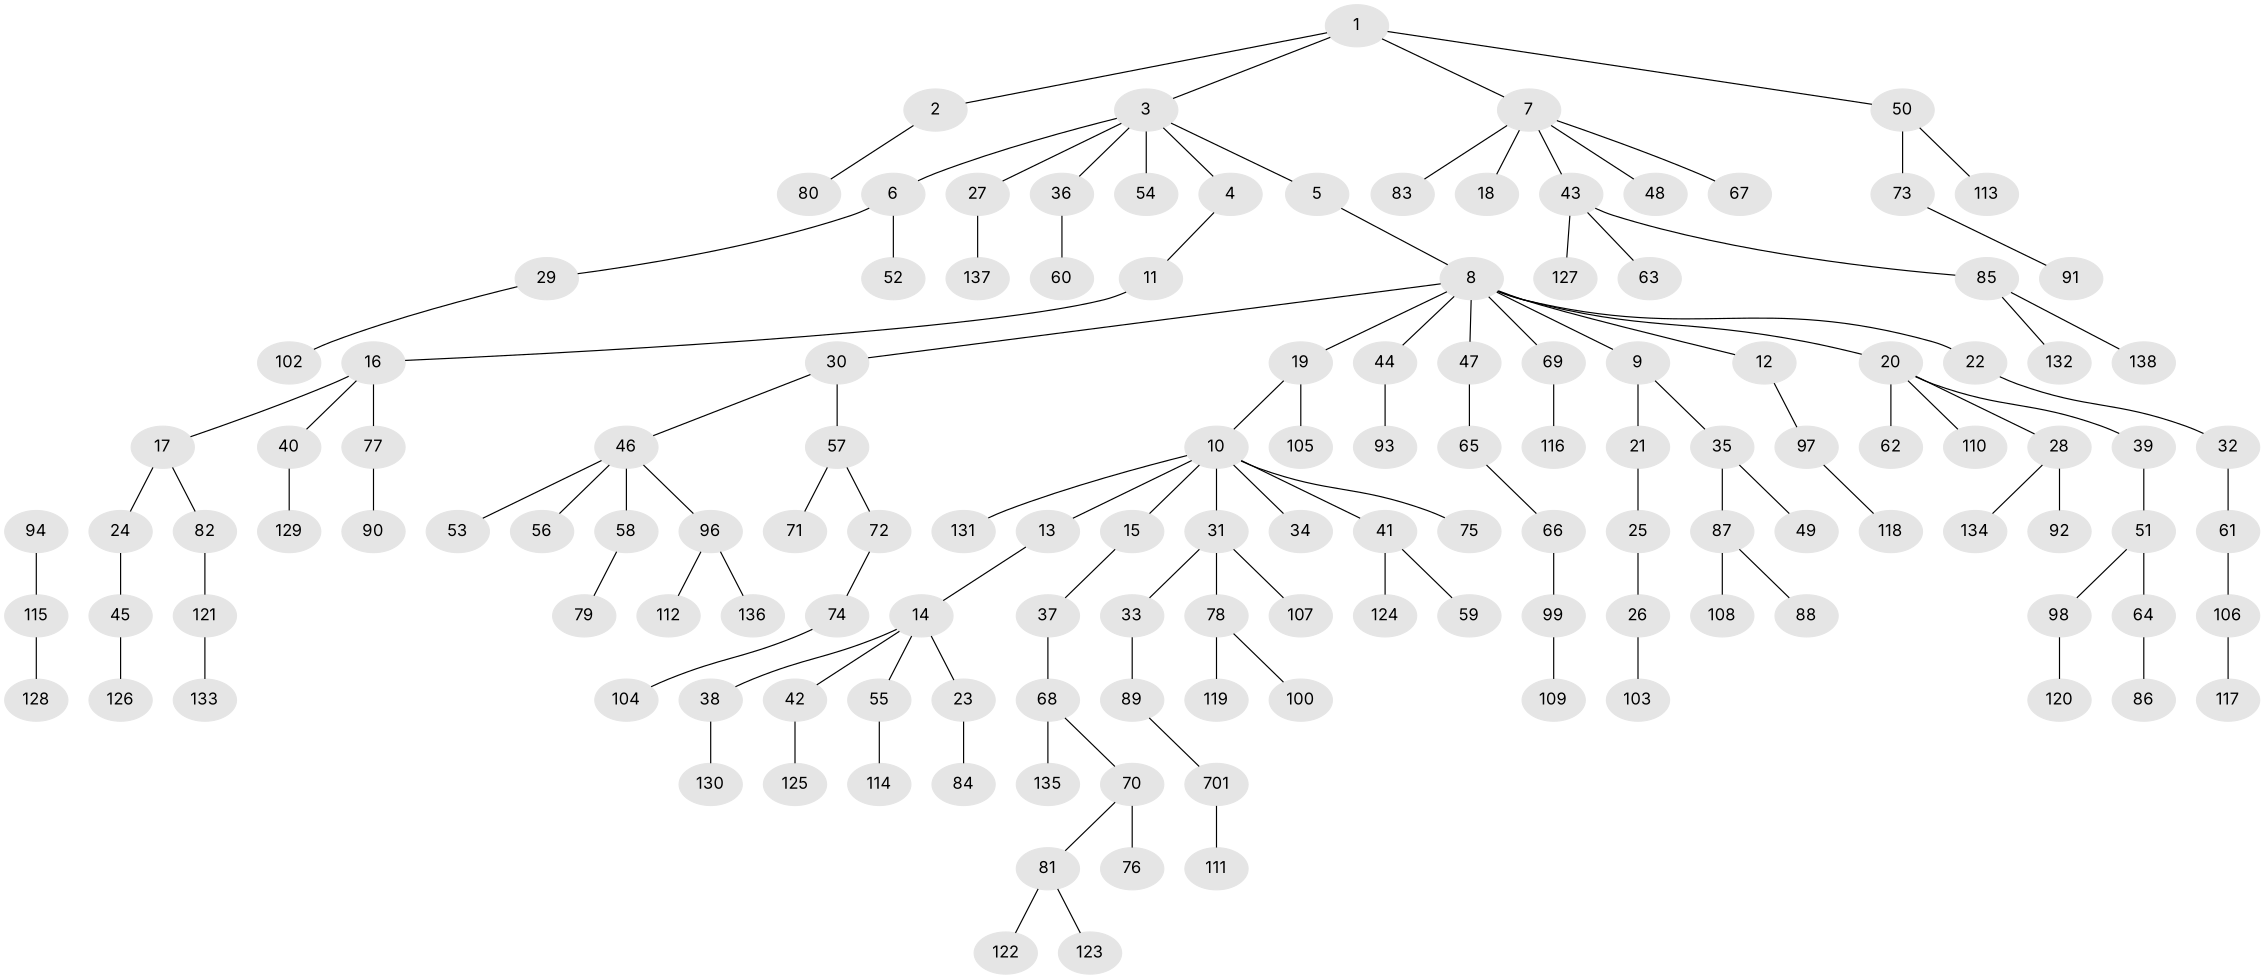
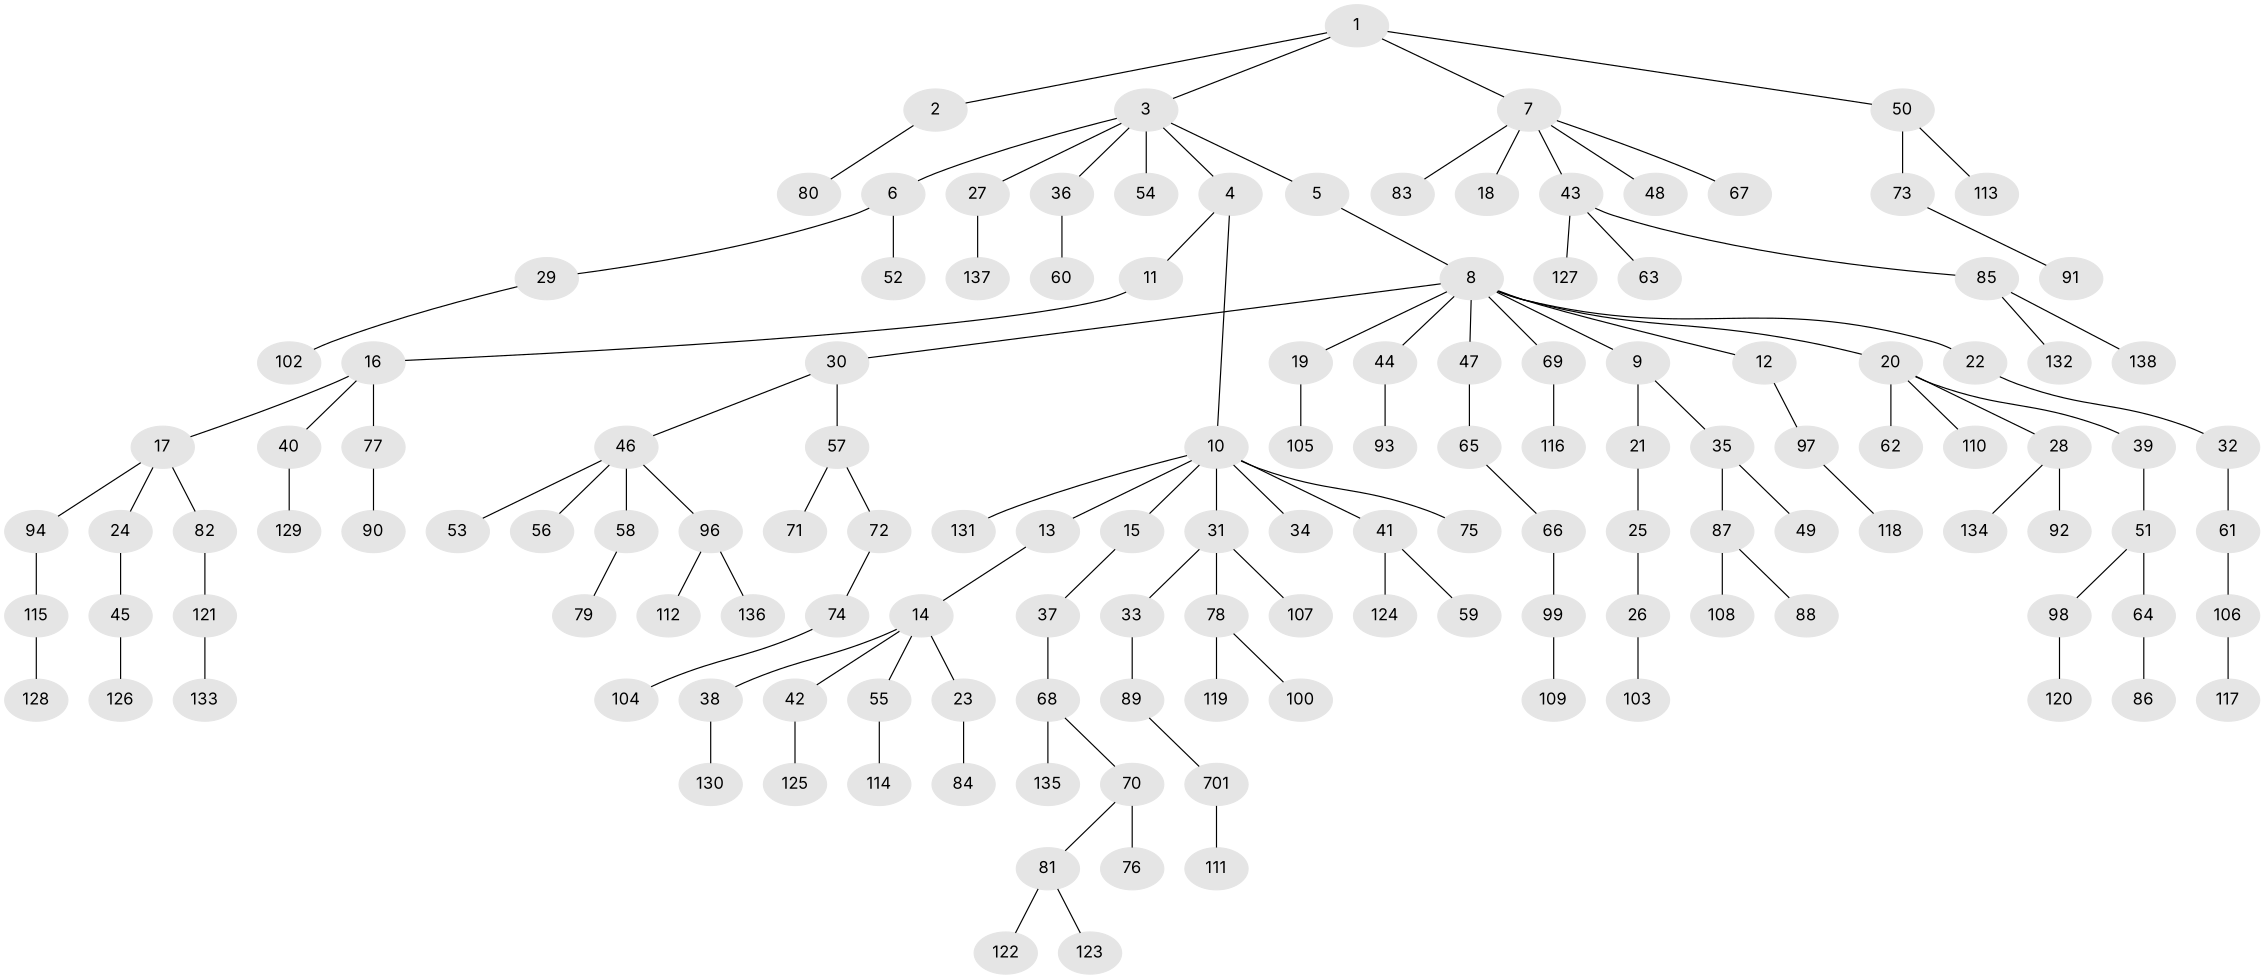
(1259, 405) -> (1224, 321)
none -> (99, 489)
